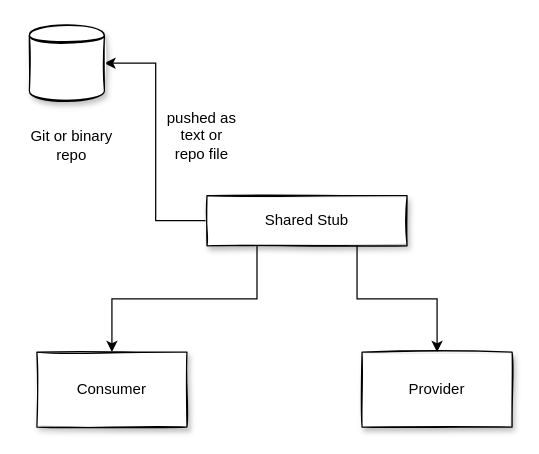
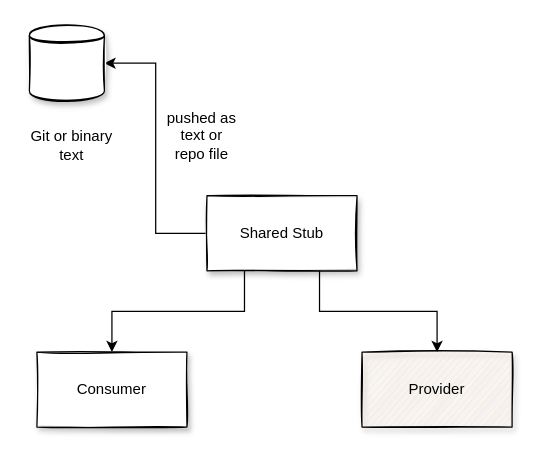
(72, 146) -> (72, 146)
(307, 221) -> (282, 233)
(437, 389) -> (437, 389)
